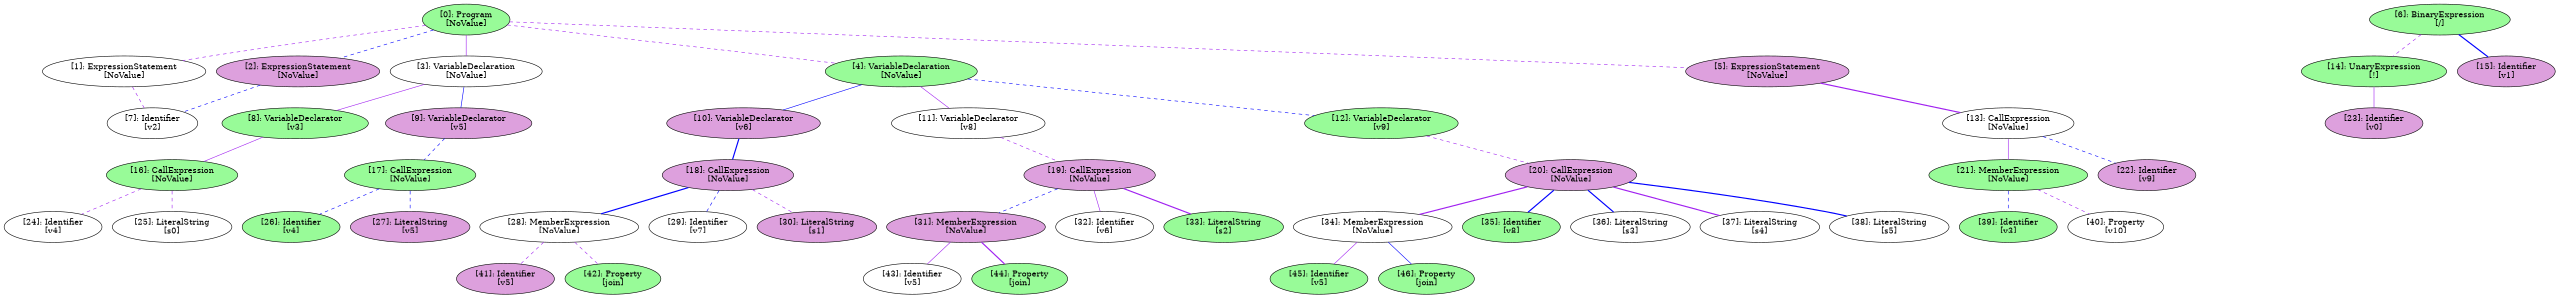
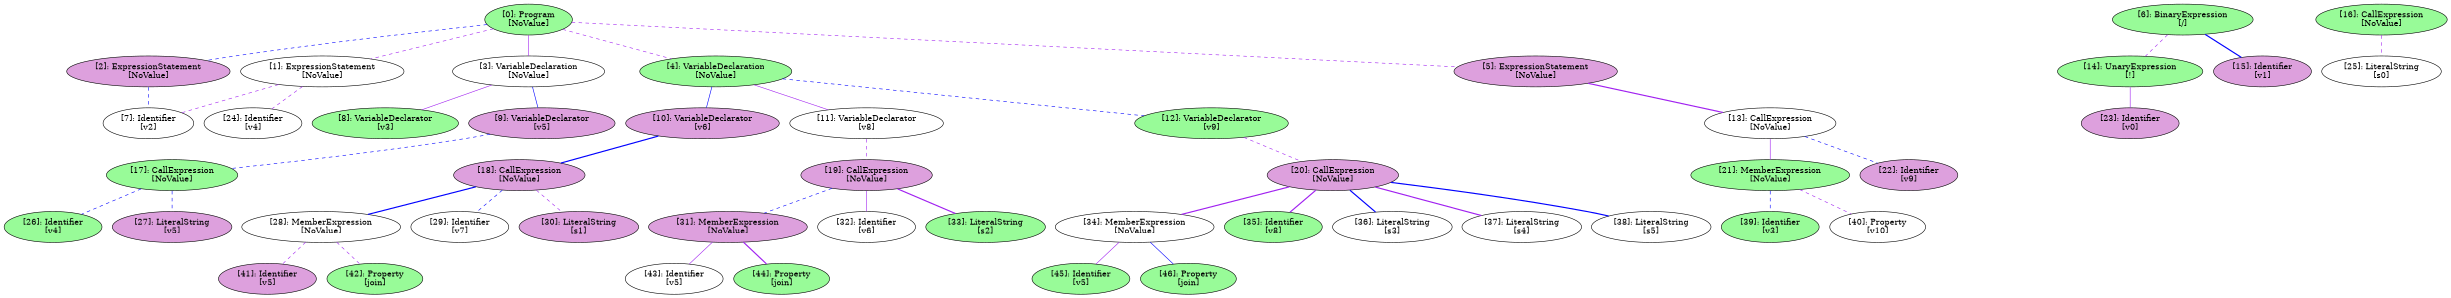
(233, 149) -> none
(1541, 201) -> (1303, 201)
(111, 202) -> (287, 98)
